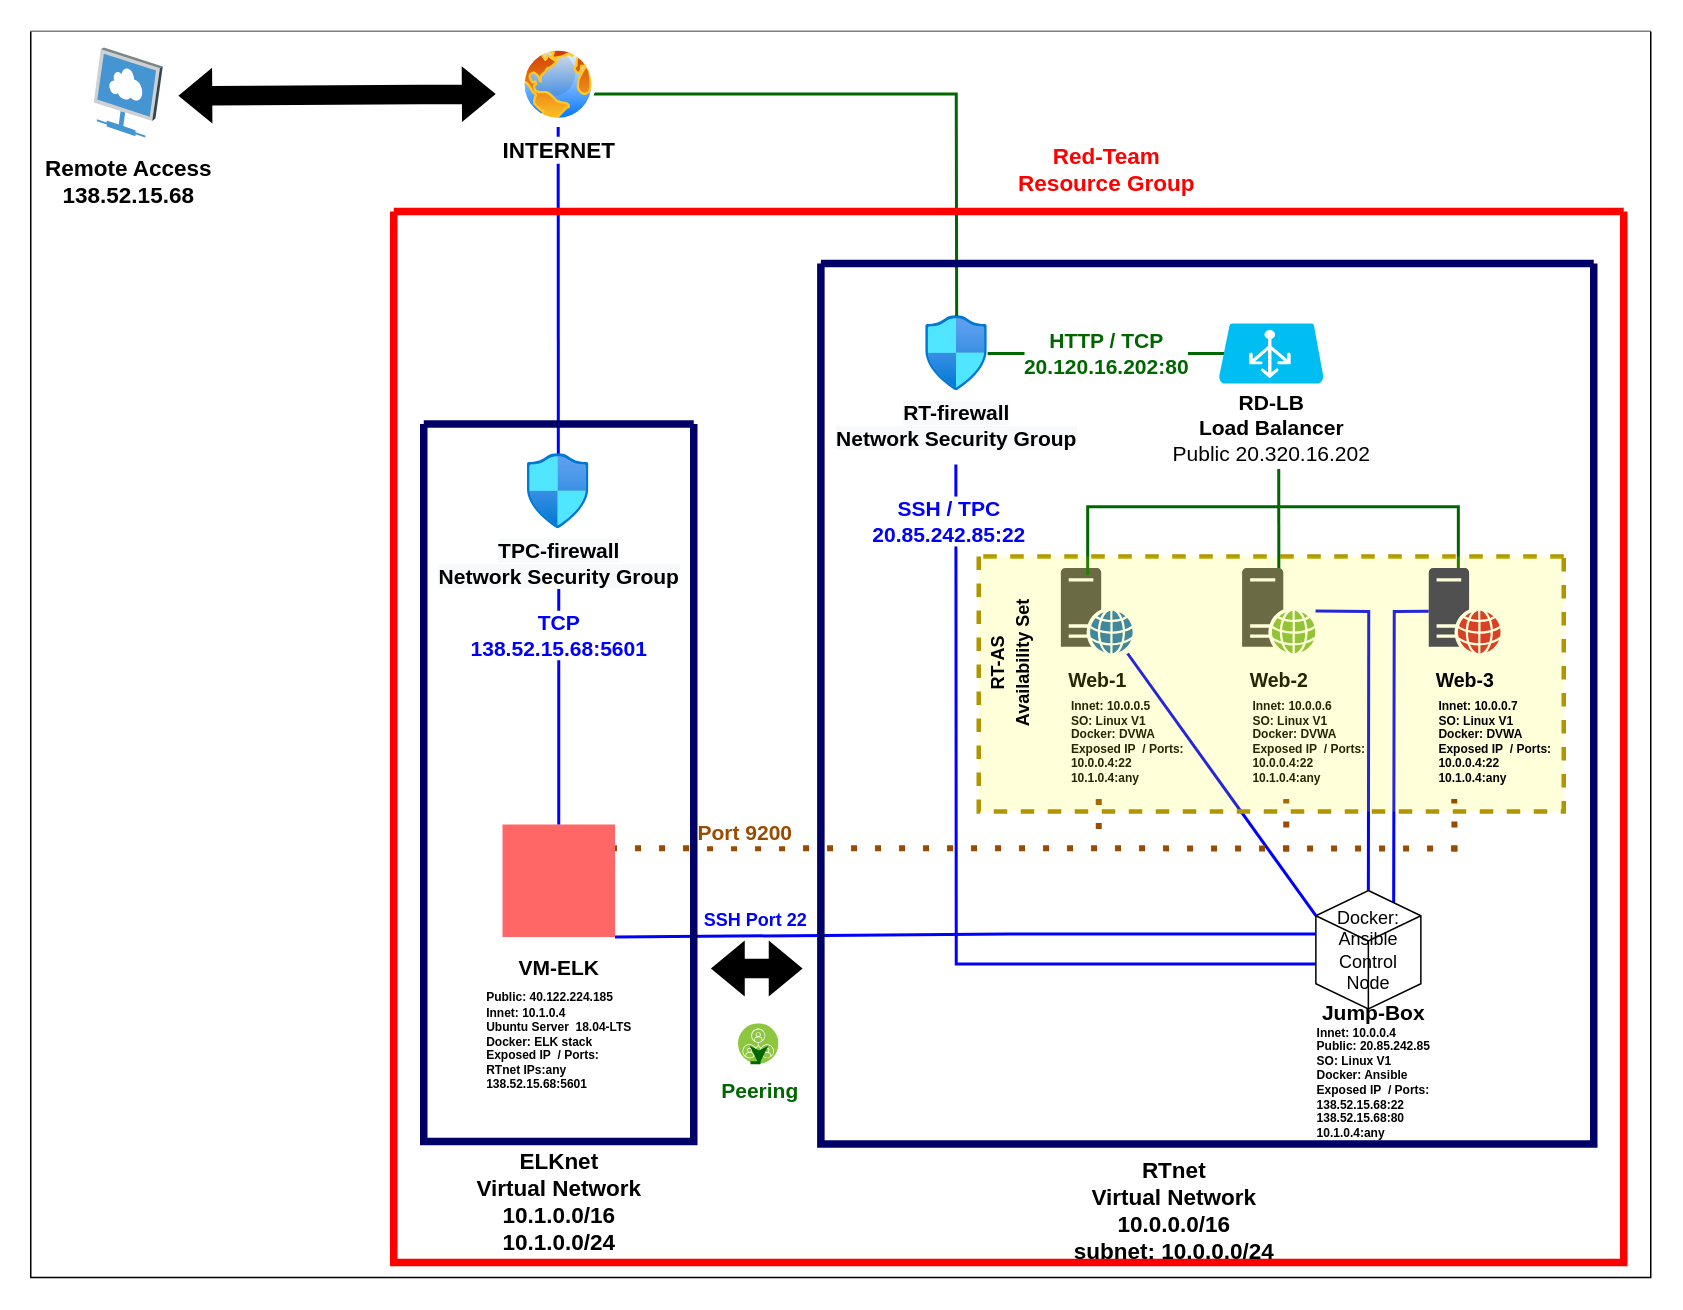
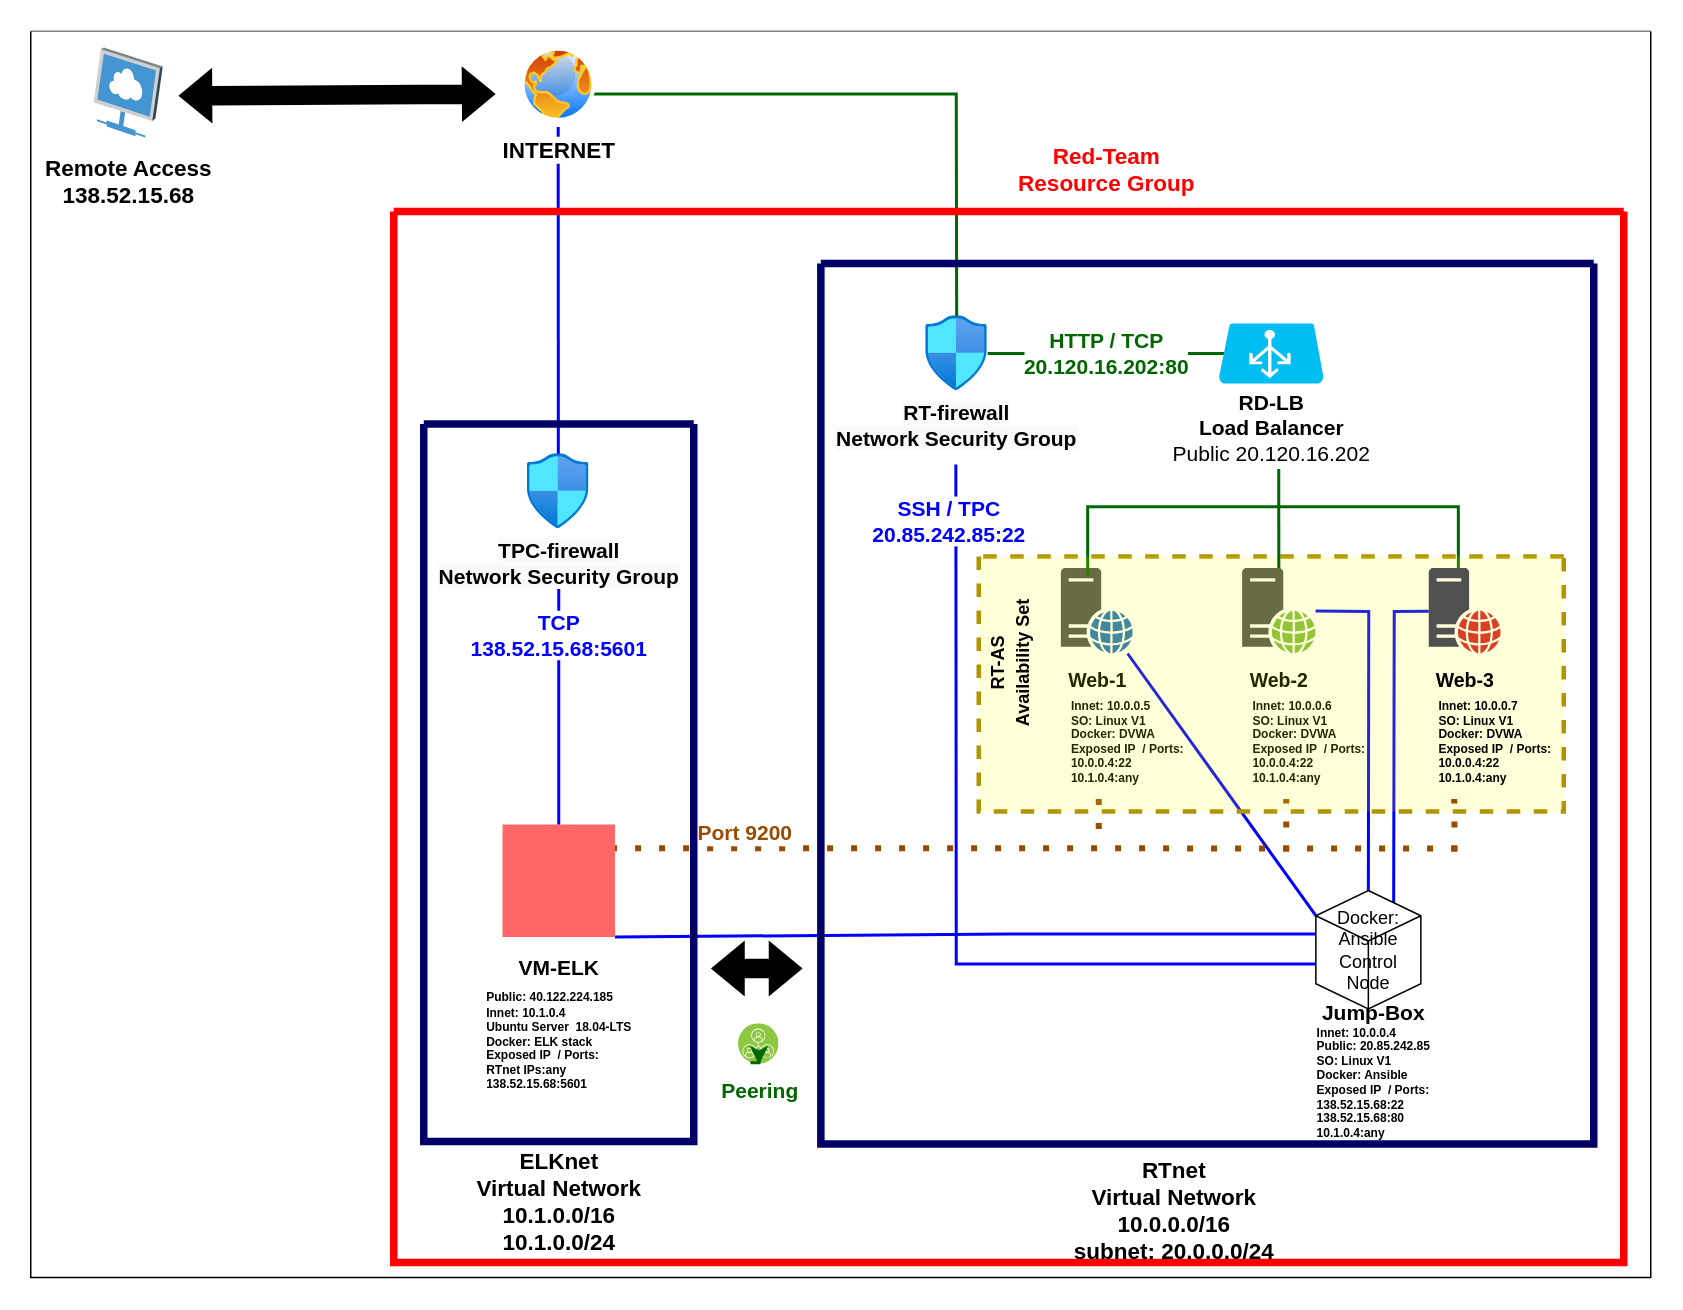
(1272, 428) -> (1272, 428)
(755, 920) -> none
(1175, 1210) -> (1175, 1210)
